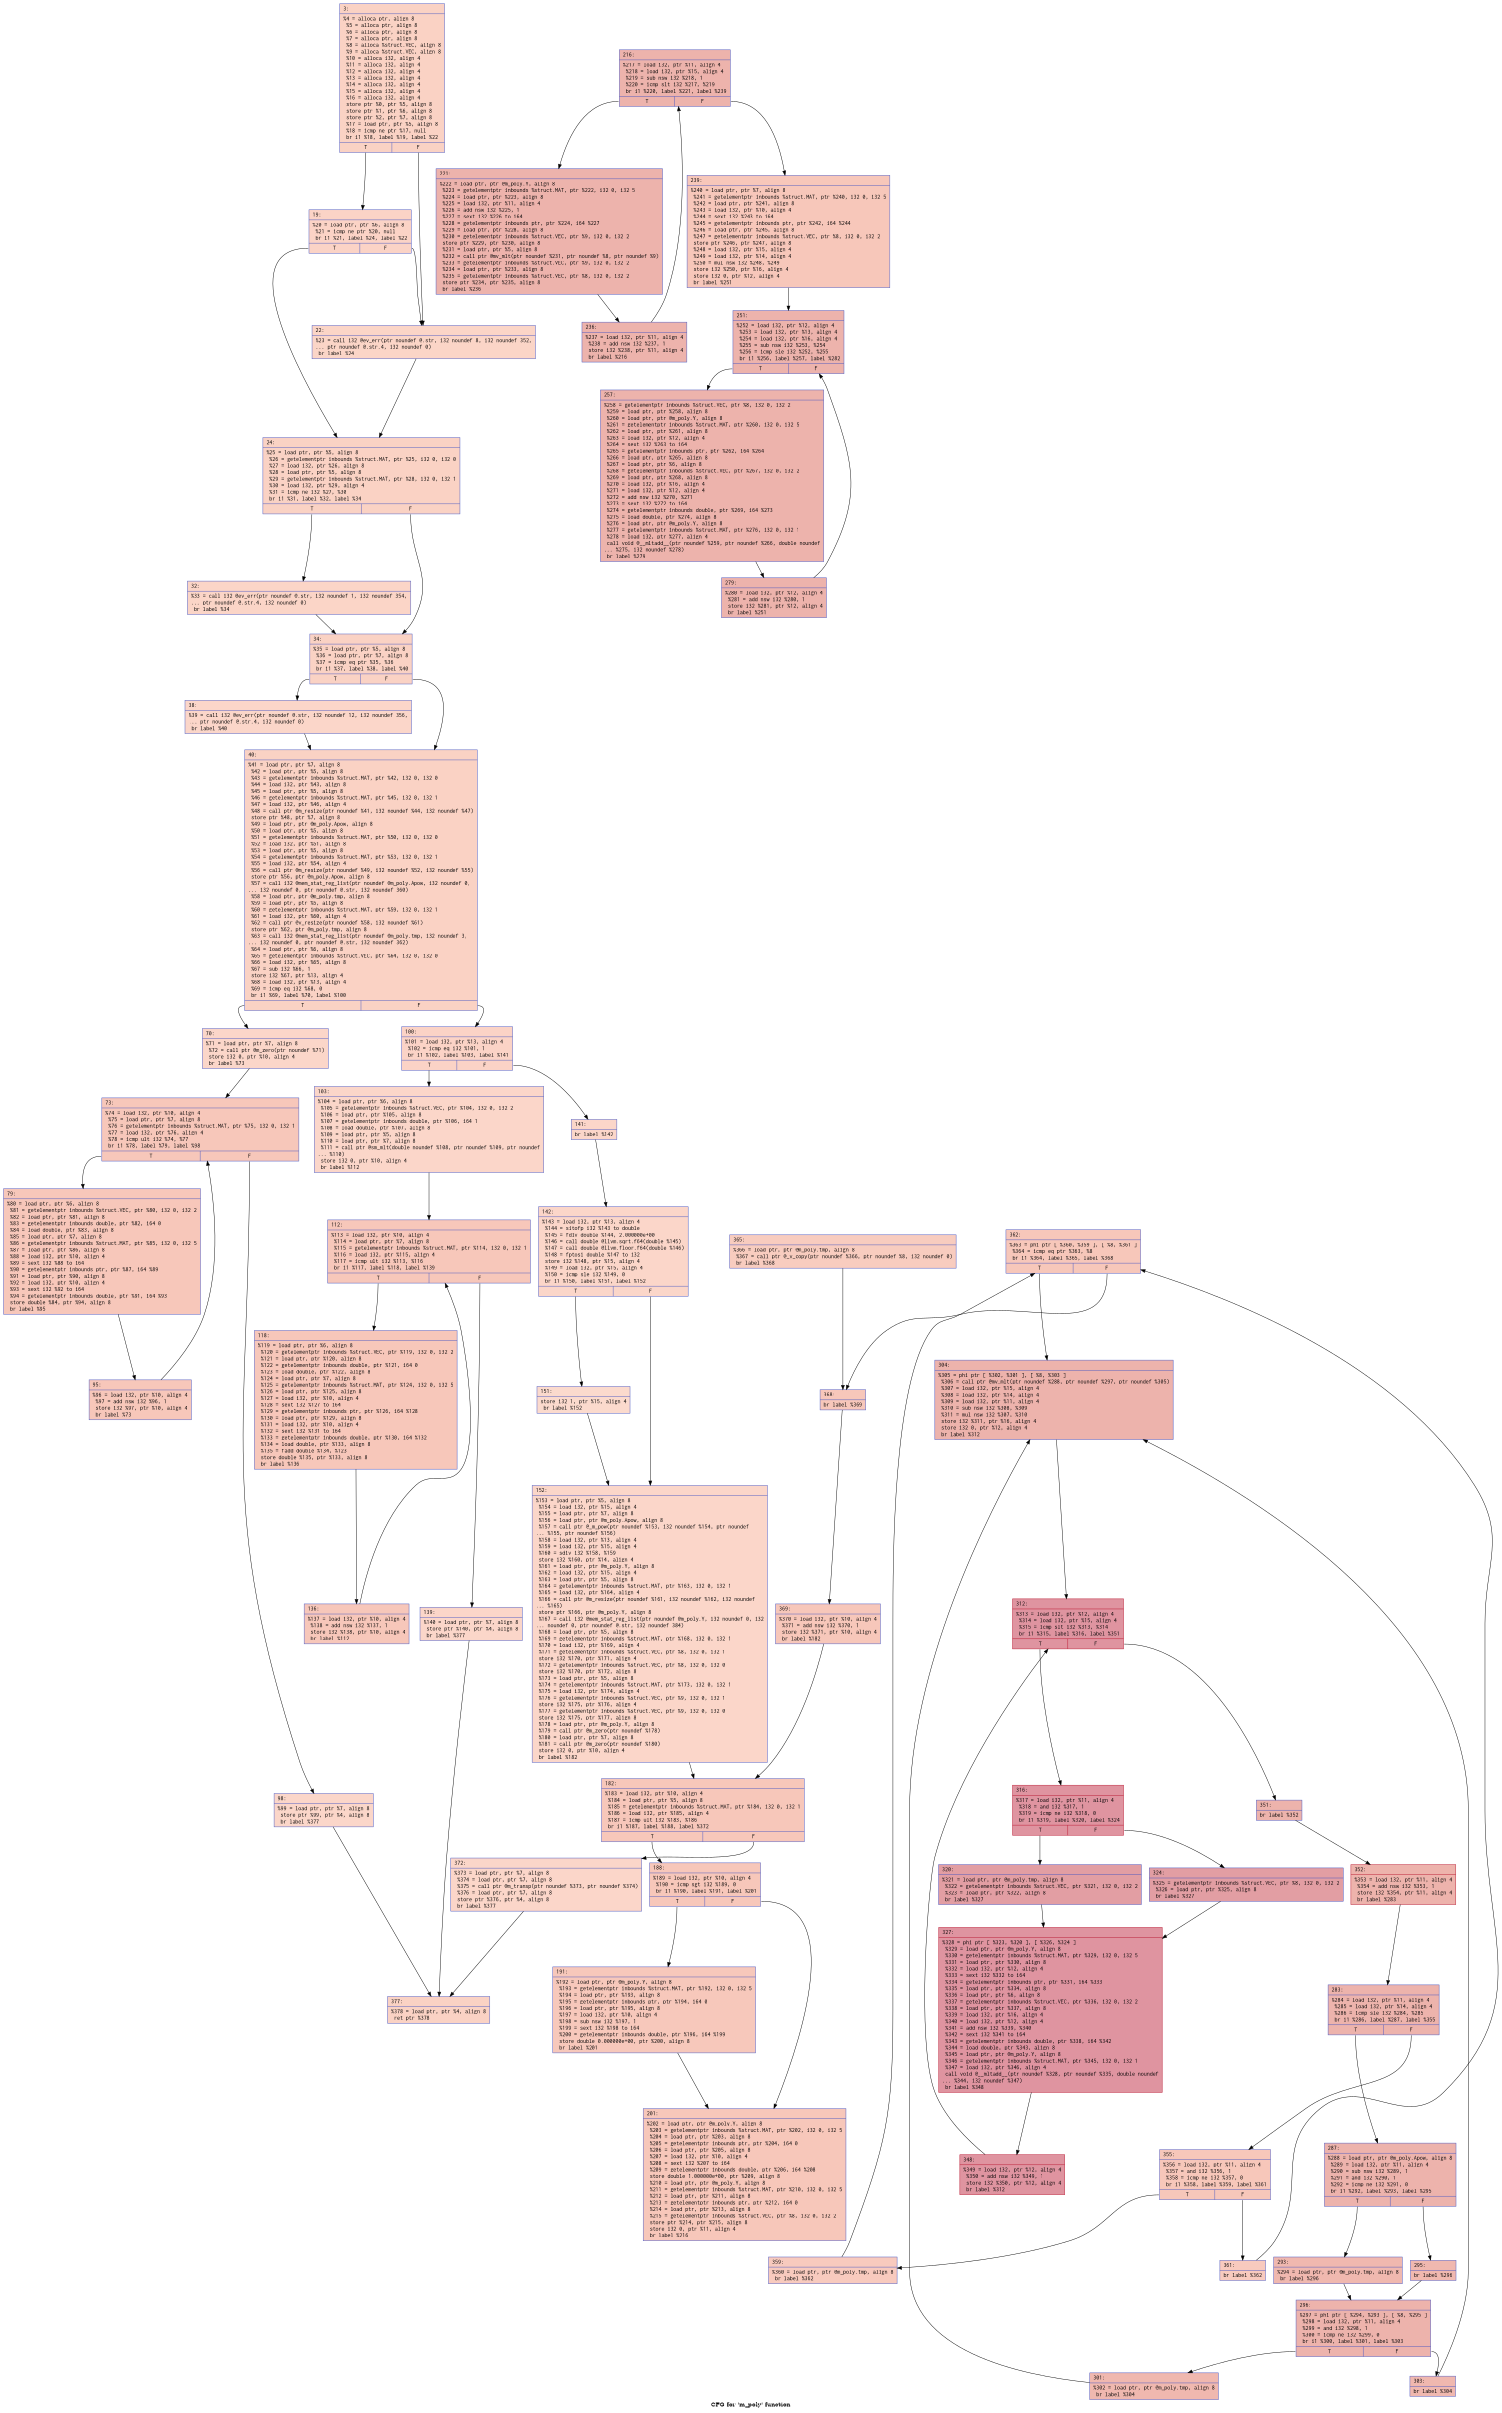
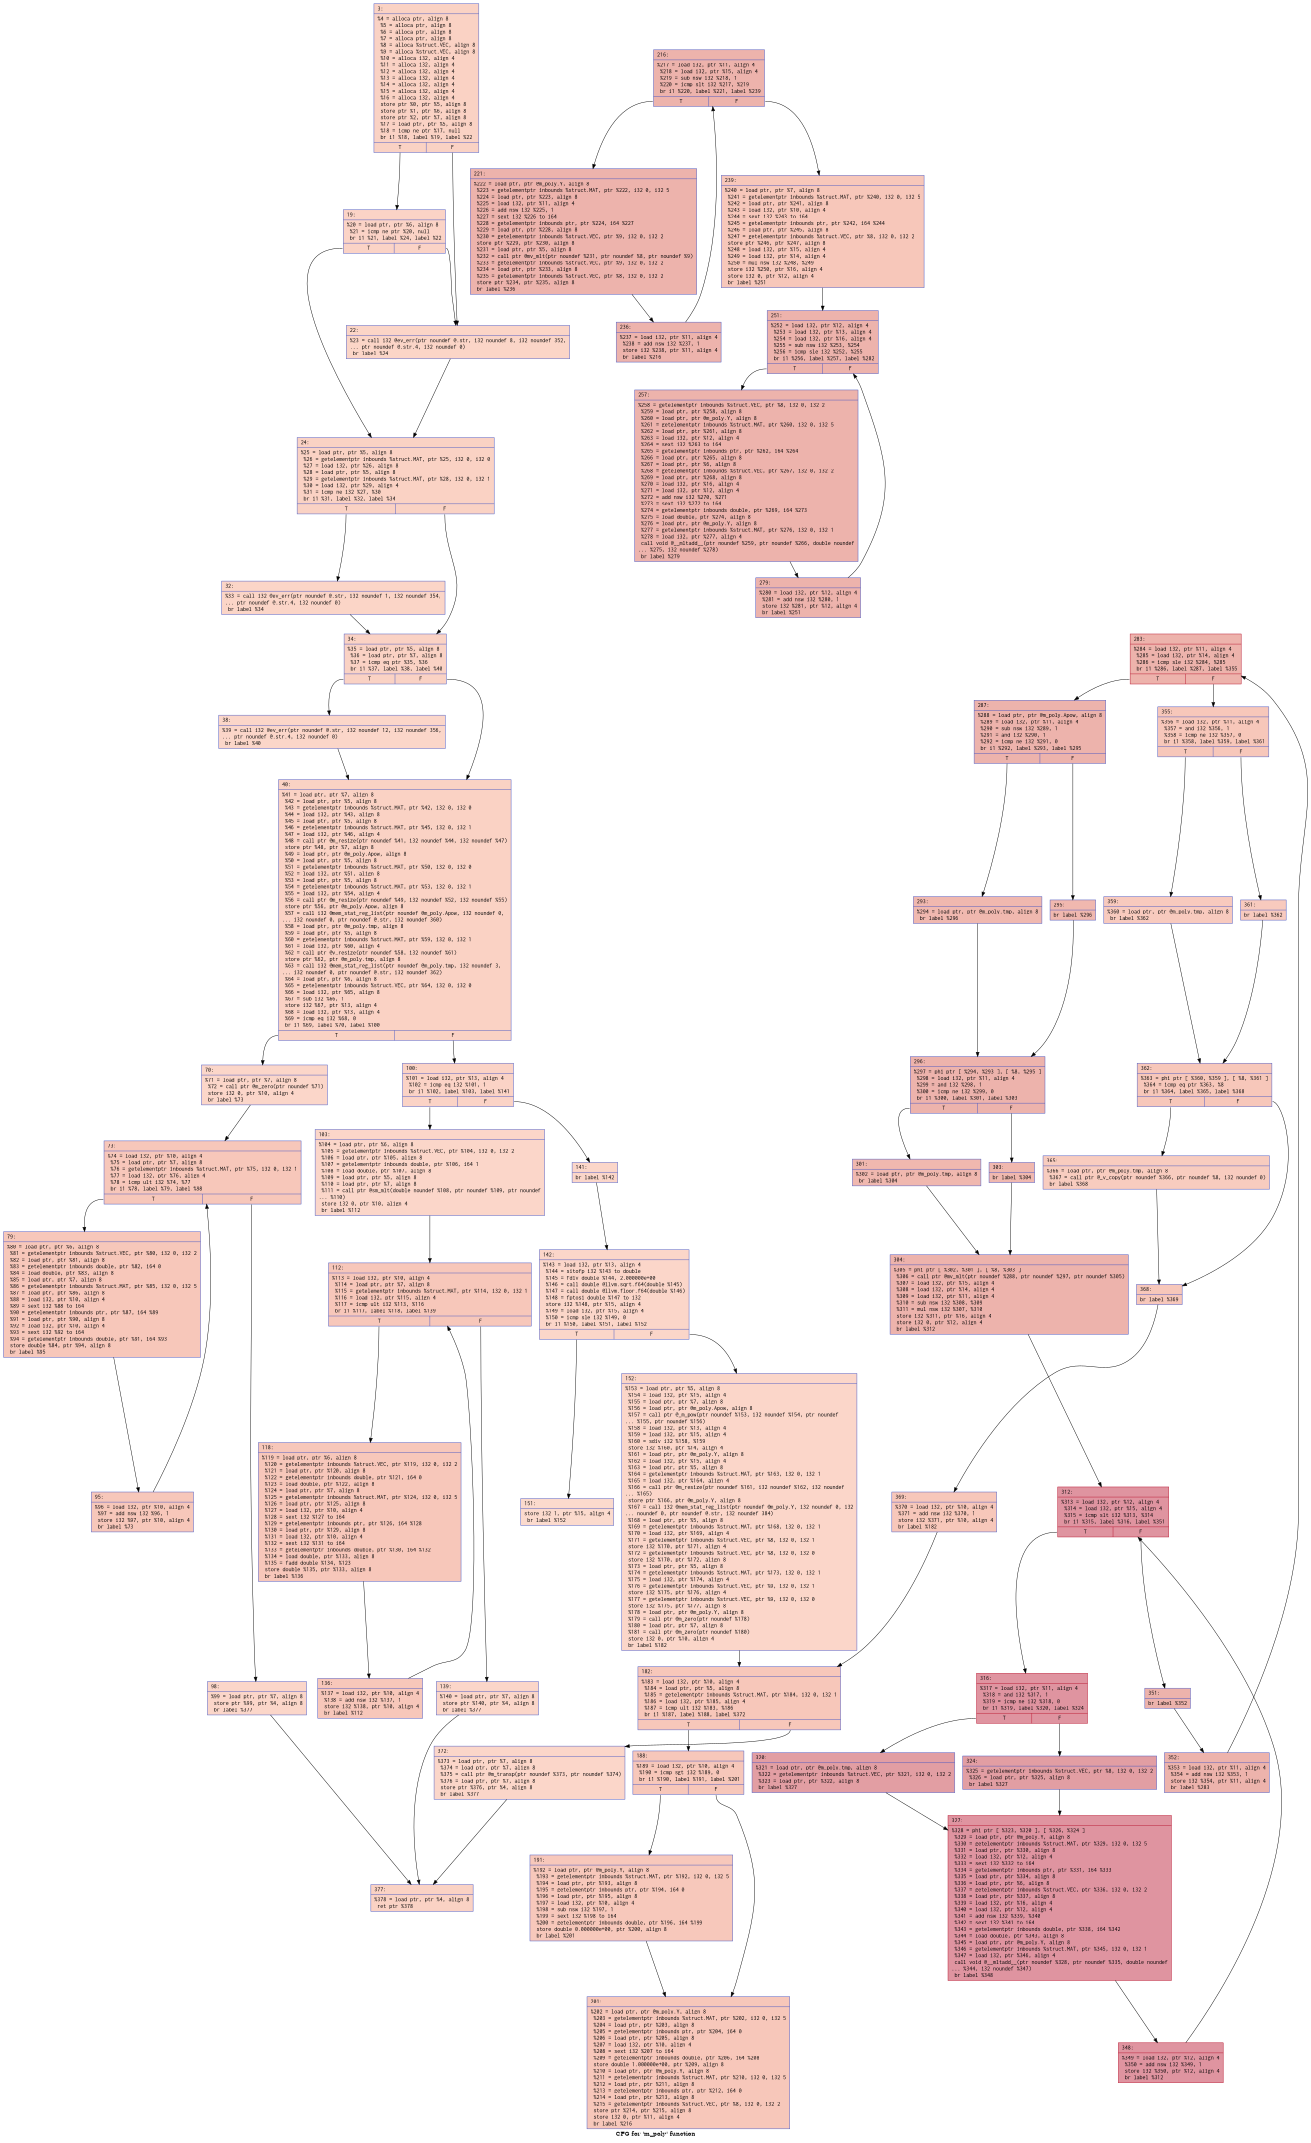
(1042, 1317) -> (1169, 1130)
(597, 1447) -> none
(1403, 1885) -> (1217, 1773)
(1384, 2010) -> (1186, 659)
